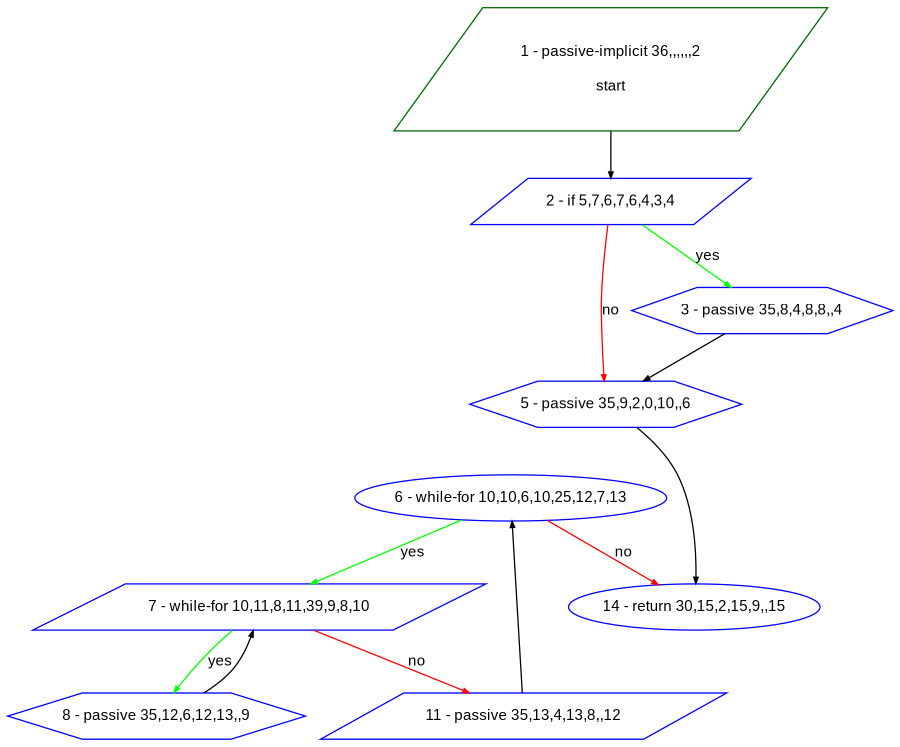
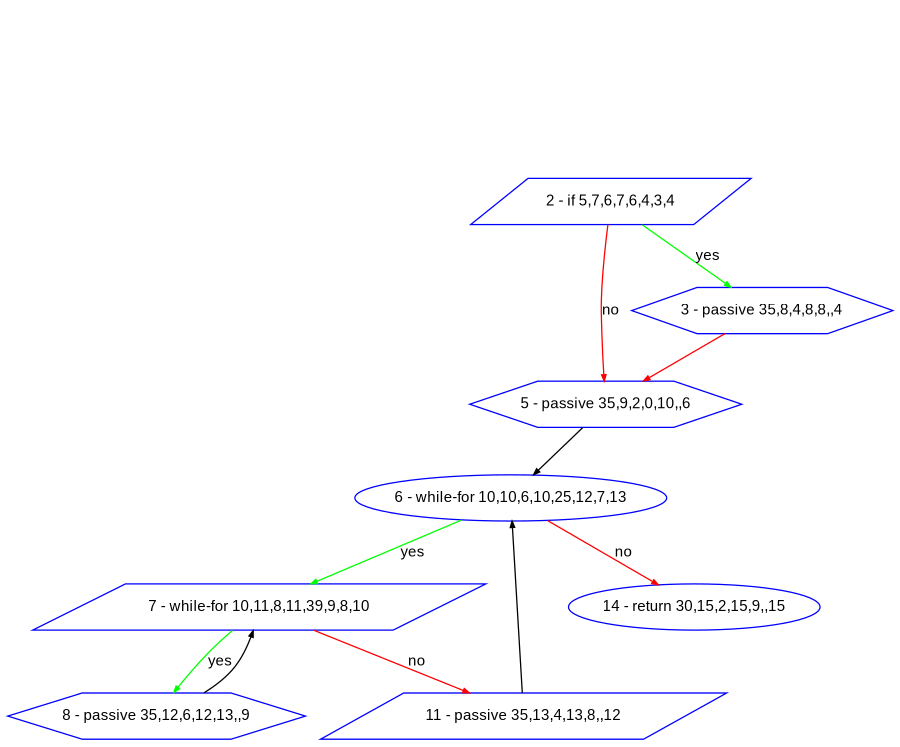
(611, 69) -> none
(687, 356) -> (687, 356)
(685, 494) -> (560, 449)
